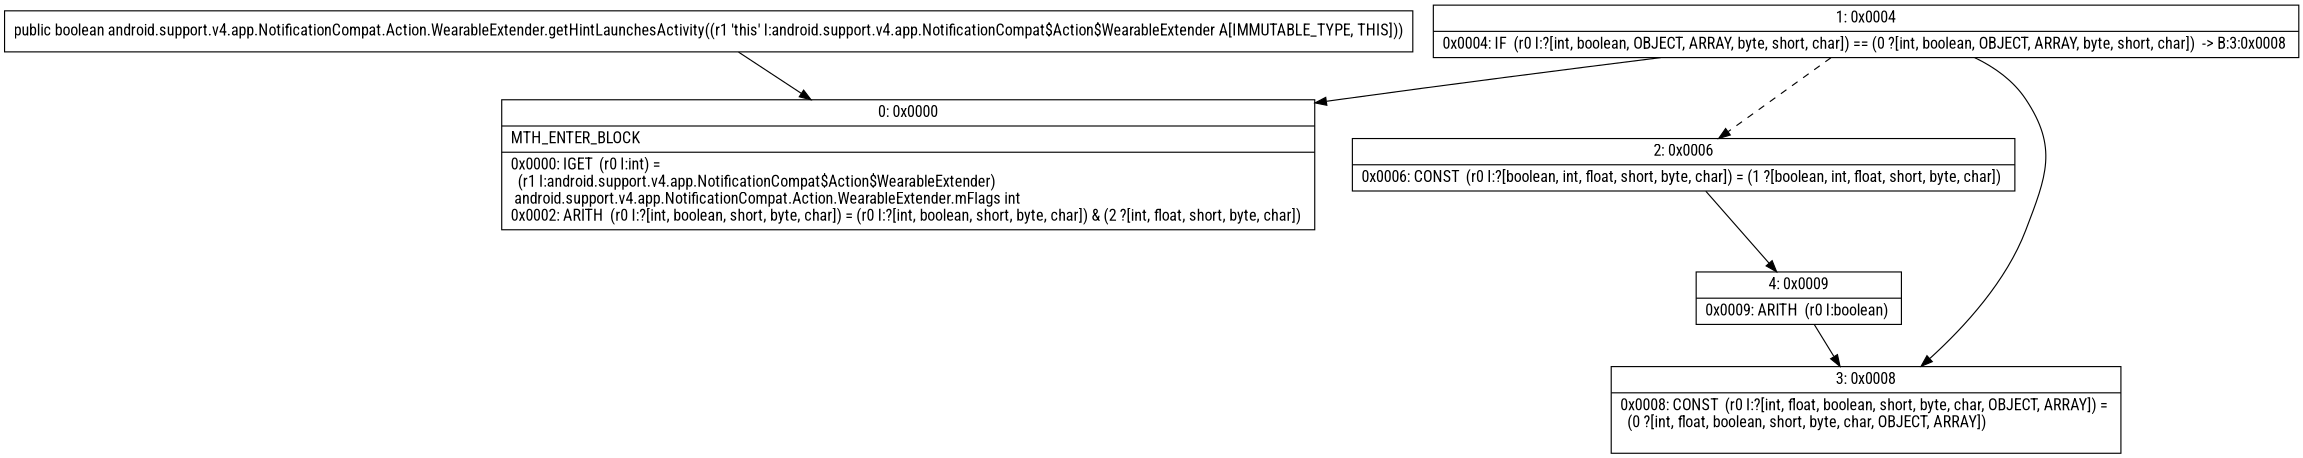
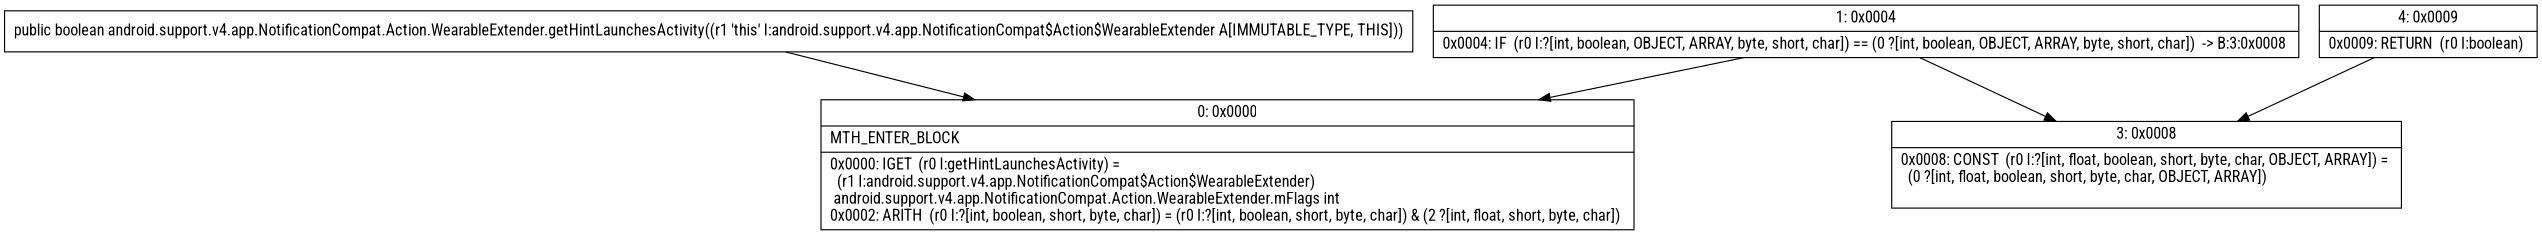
(588, 165) -> (977, 165)
(1684, 165) -> none
(1799, 311) -> (2428, 44)
